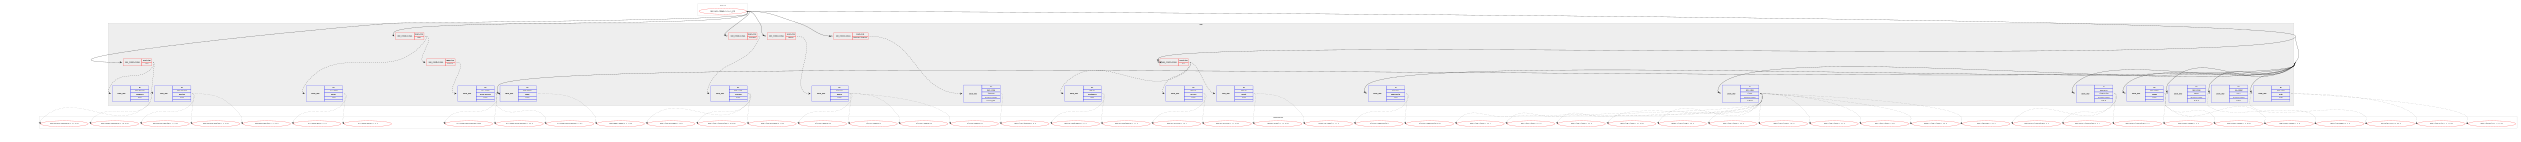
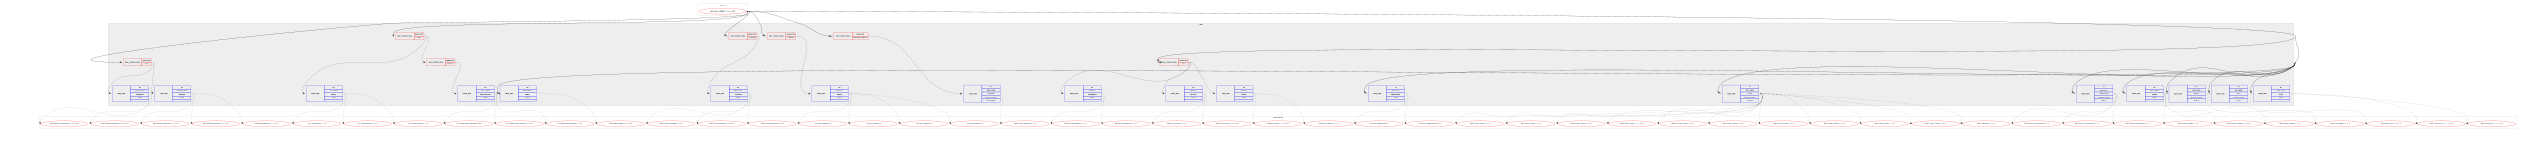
none -> (418, 124)
(722, 124) -> (722, 124)
(1936, 124) -> (1936, 124)
